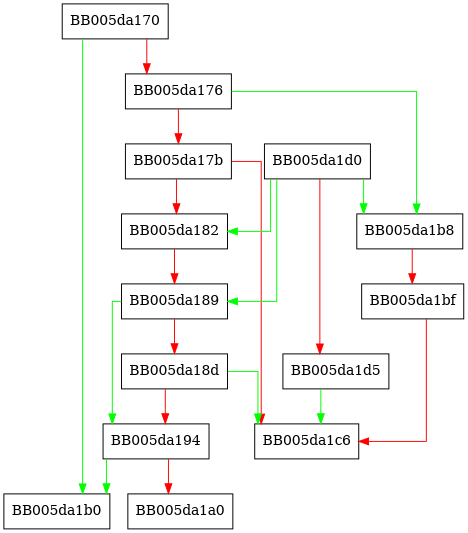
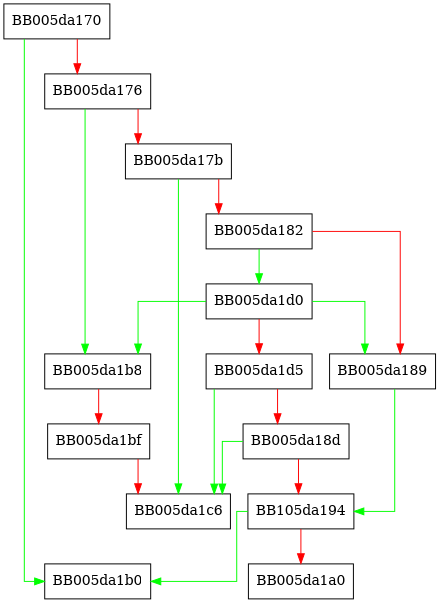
(271, 222) -> (259, 261)
(261, 273) -> (178, 332)
(175, 331) -> (278, 401)
(156, 441) -> (301, 511)
